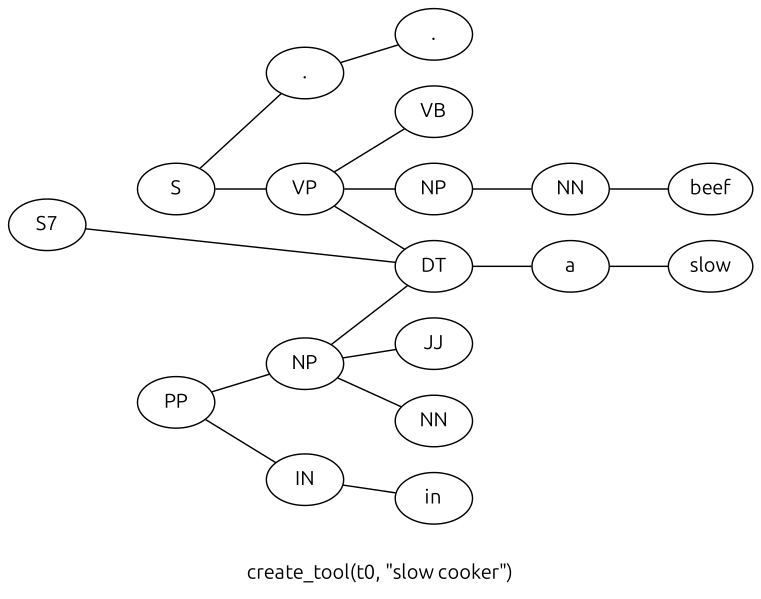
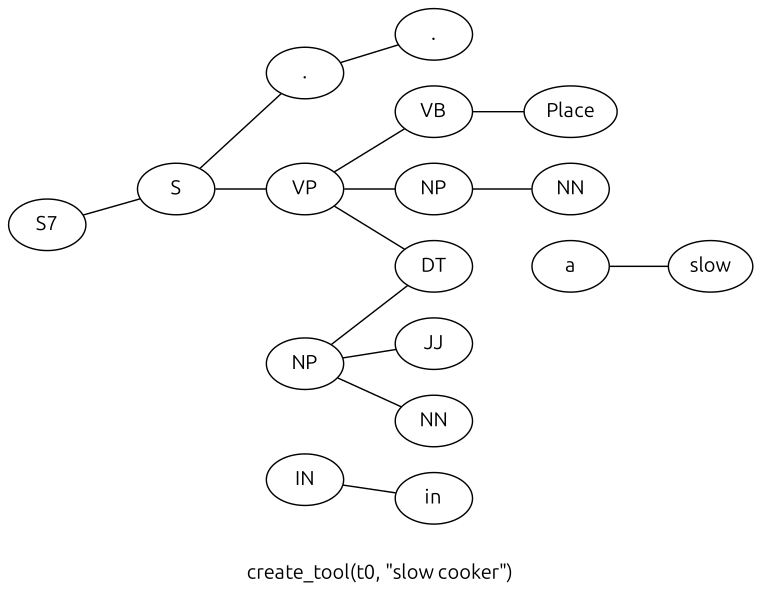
none -> (571, 112)
(711, 189) -> none
(240, 246) -> (112, 207)
(502, 266) -> none
(176, 402) -> none
